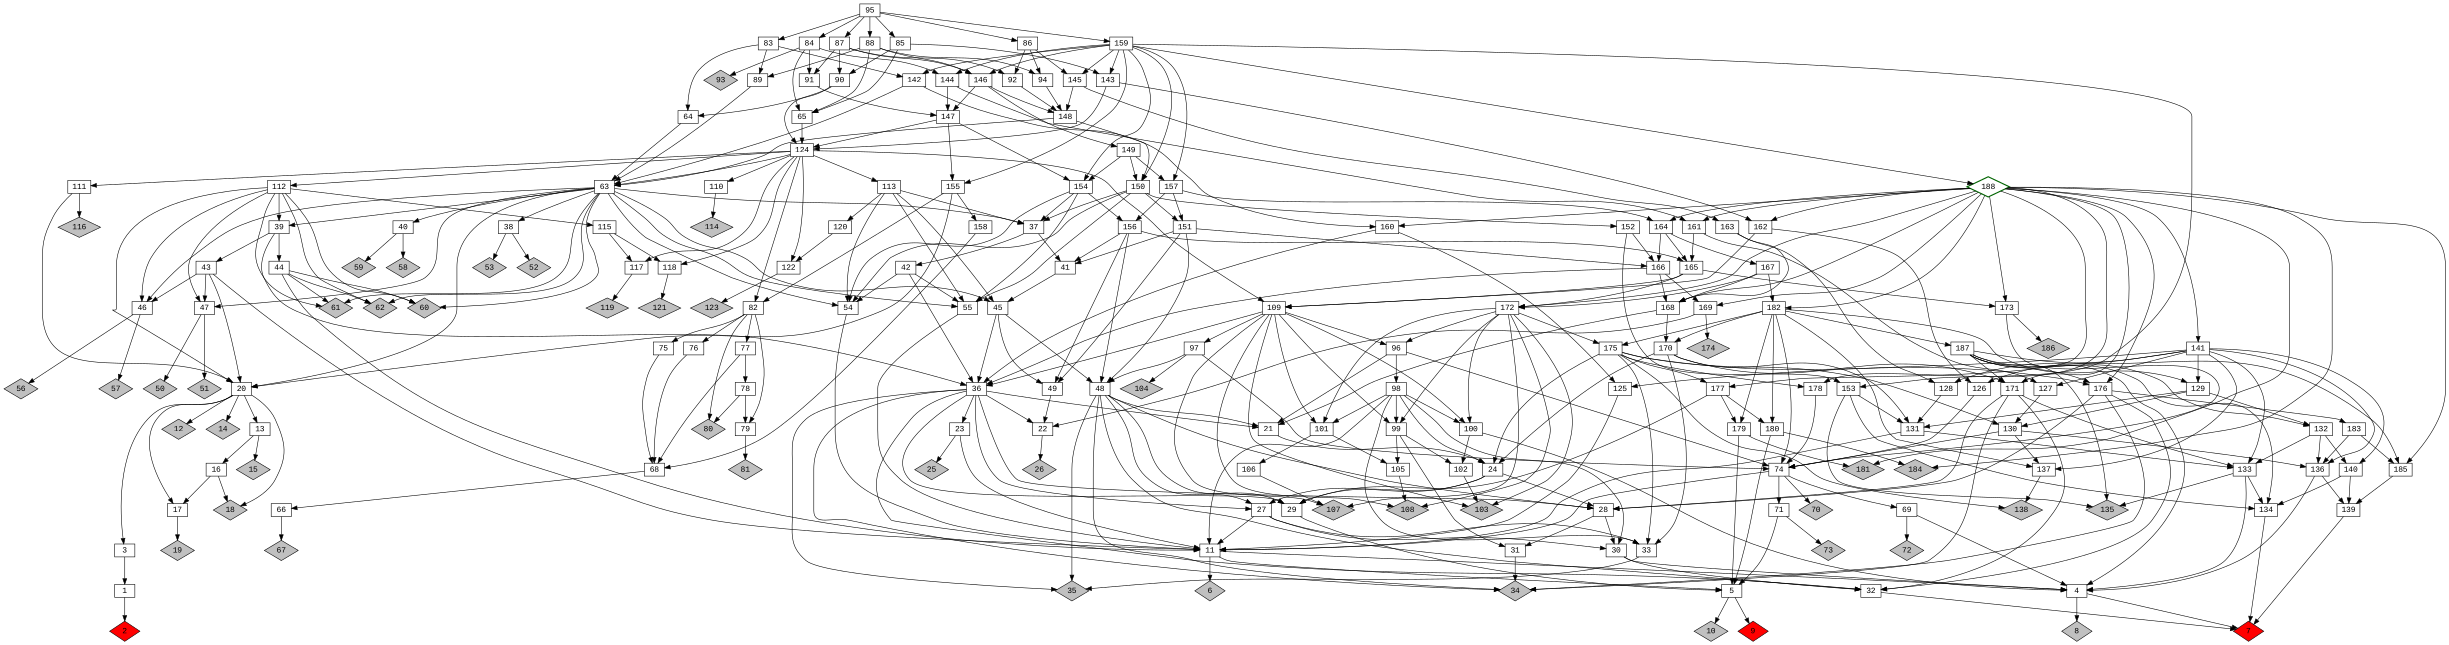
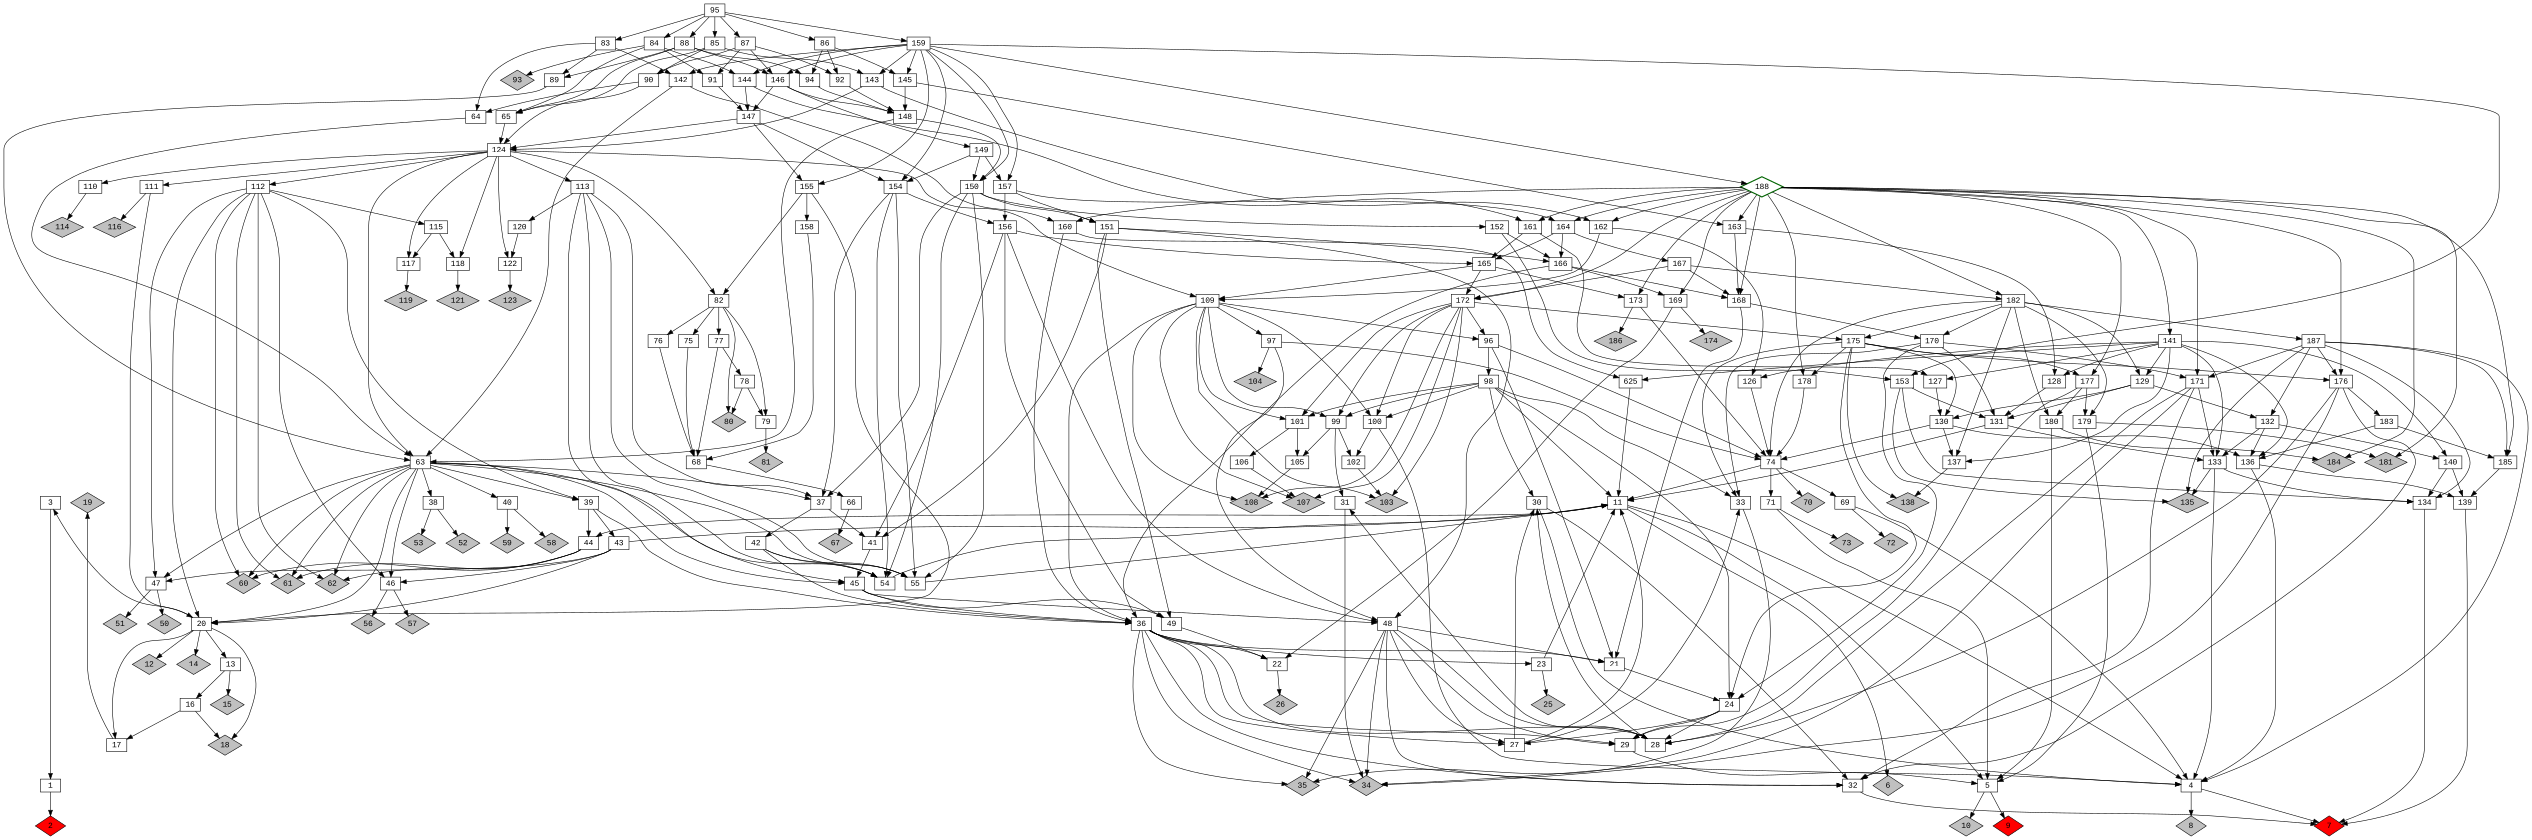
none -> (1749, 205)
(1620, 389) -> (1631, 382)
(706, 498) -> (1104, 515)
